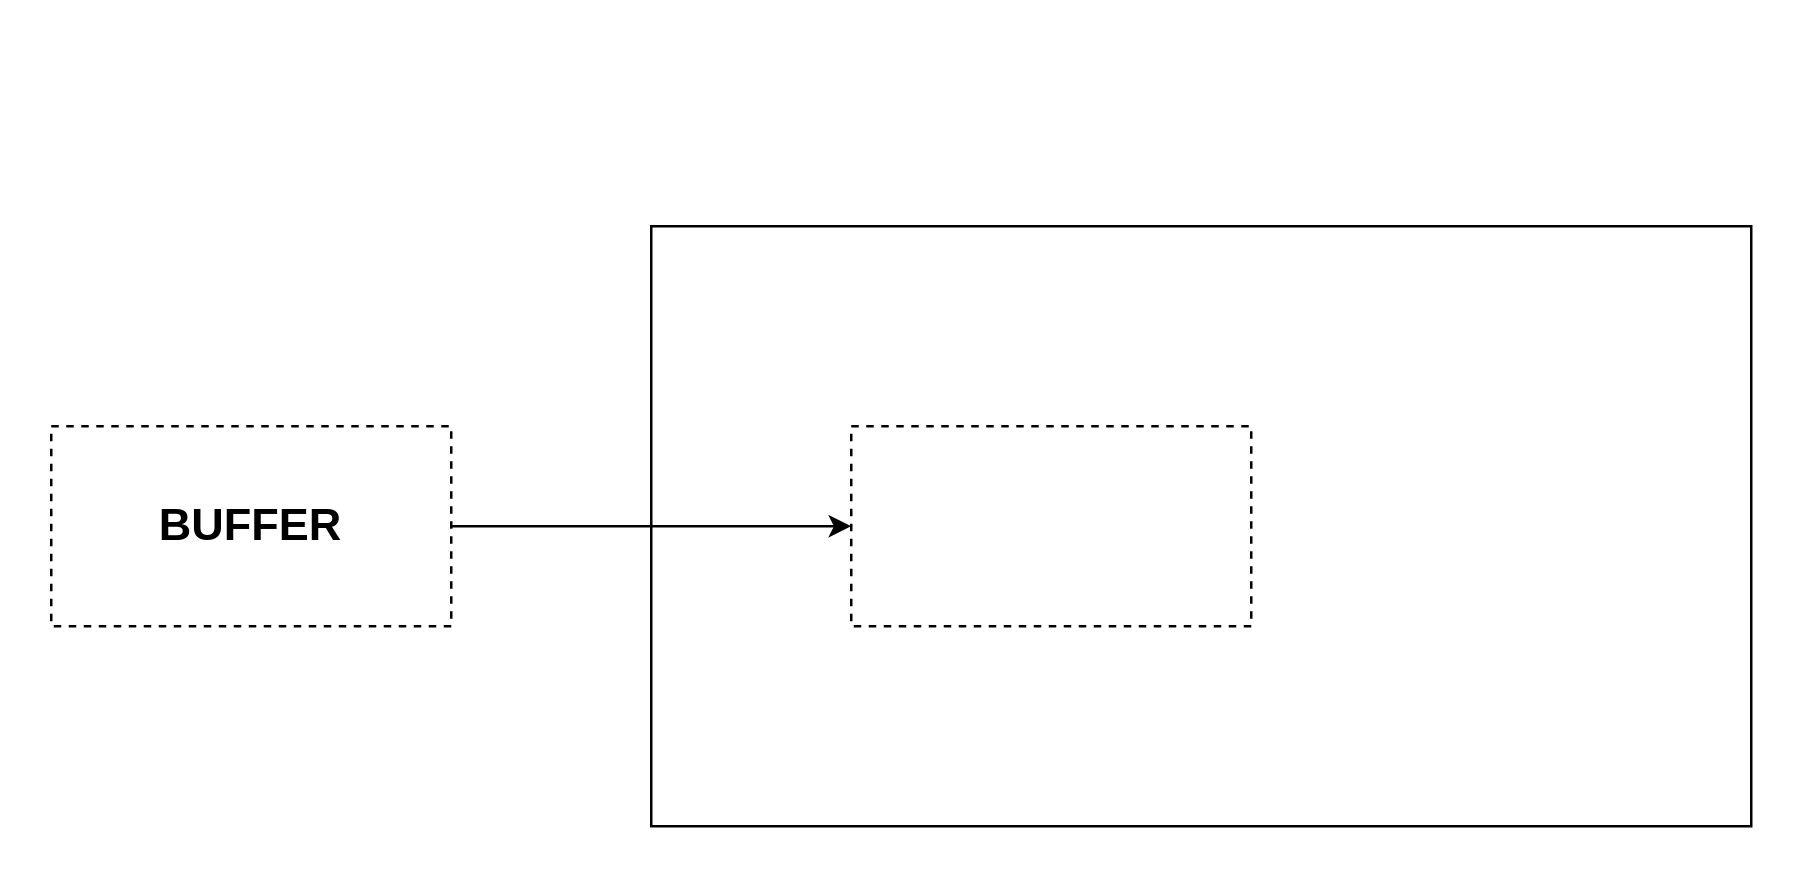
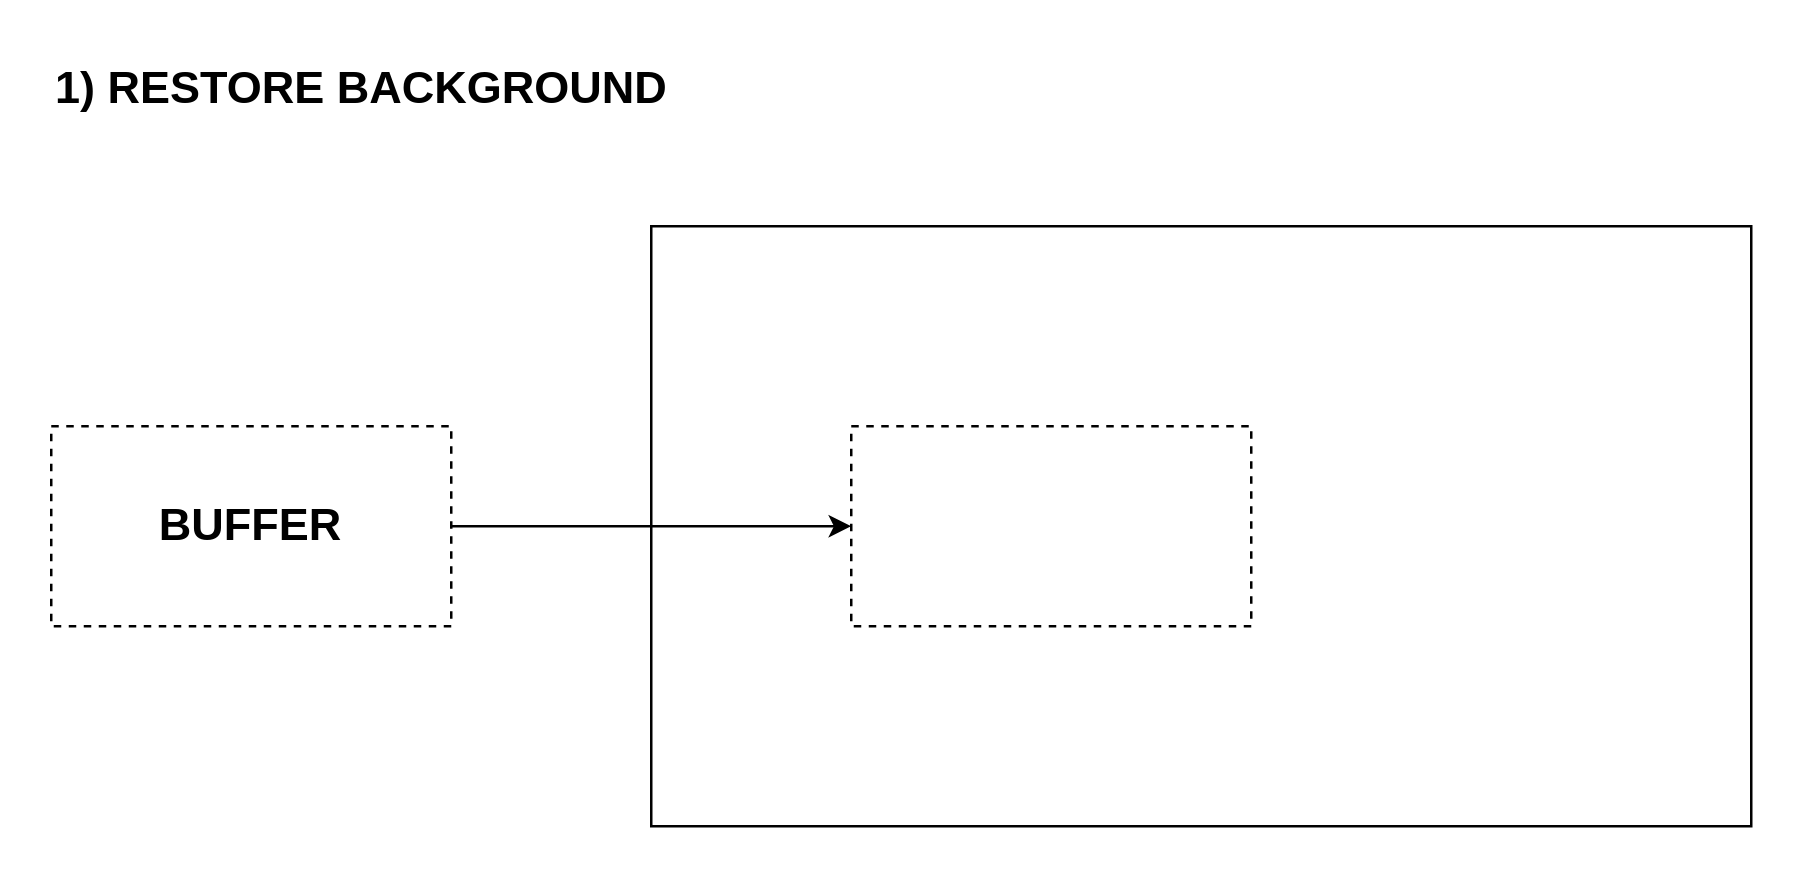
none -> (401, 89)
